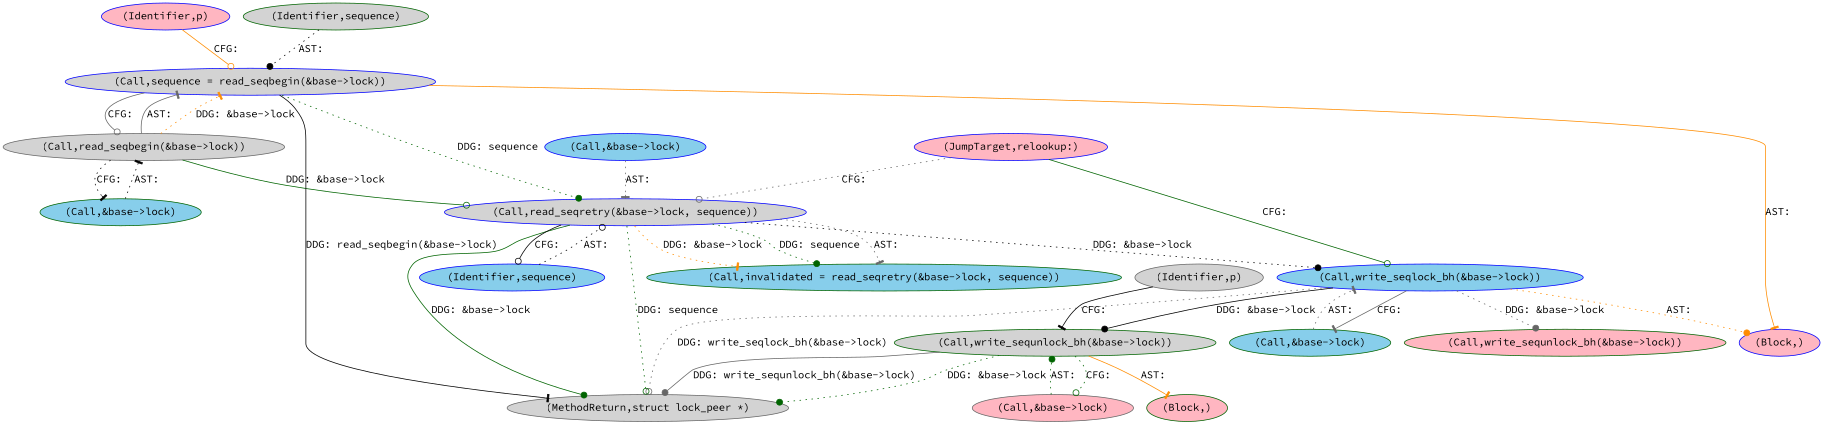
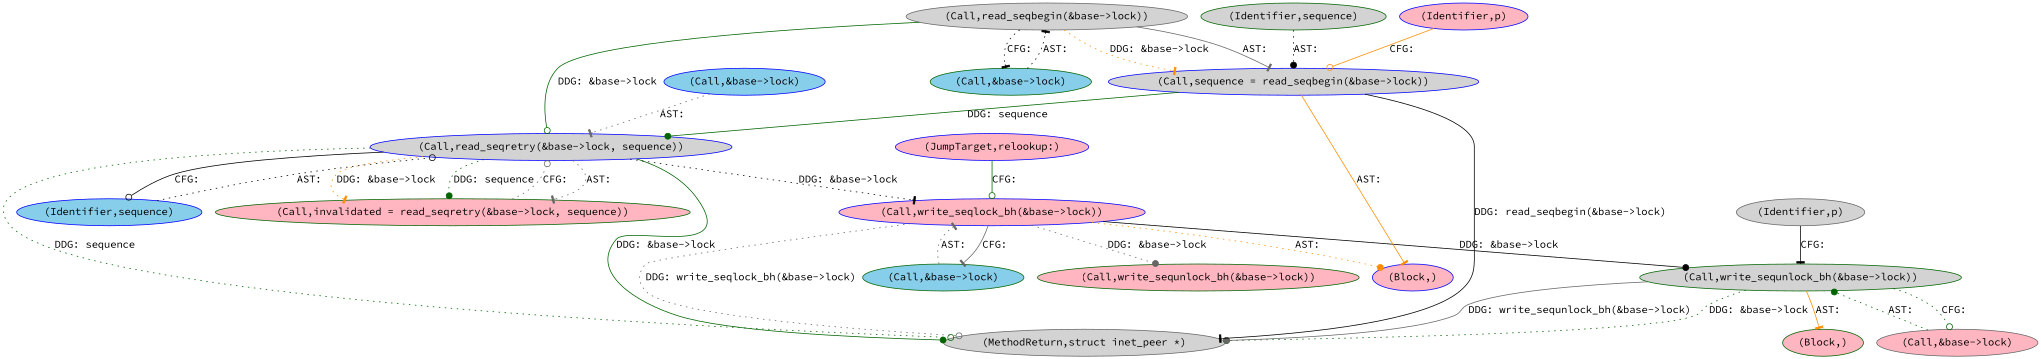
(114, 104) -> none
(428, 150) -> (925, 114)
(827, 178) -> (533, 187)
(1030, 245) -> (771, 180)
(884, 278) -> (453, 212)
(1430, 278) -> (992, 212)
(648, 408) -> (1084, 343)
